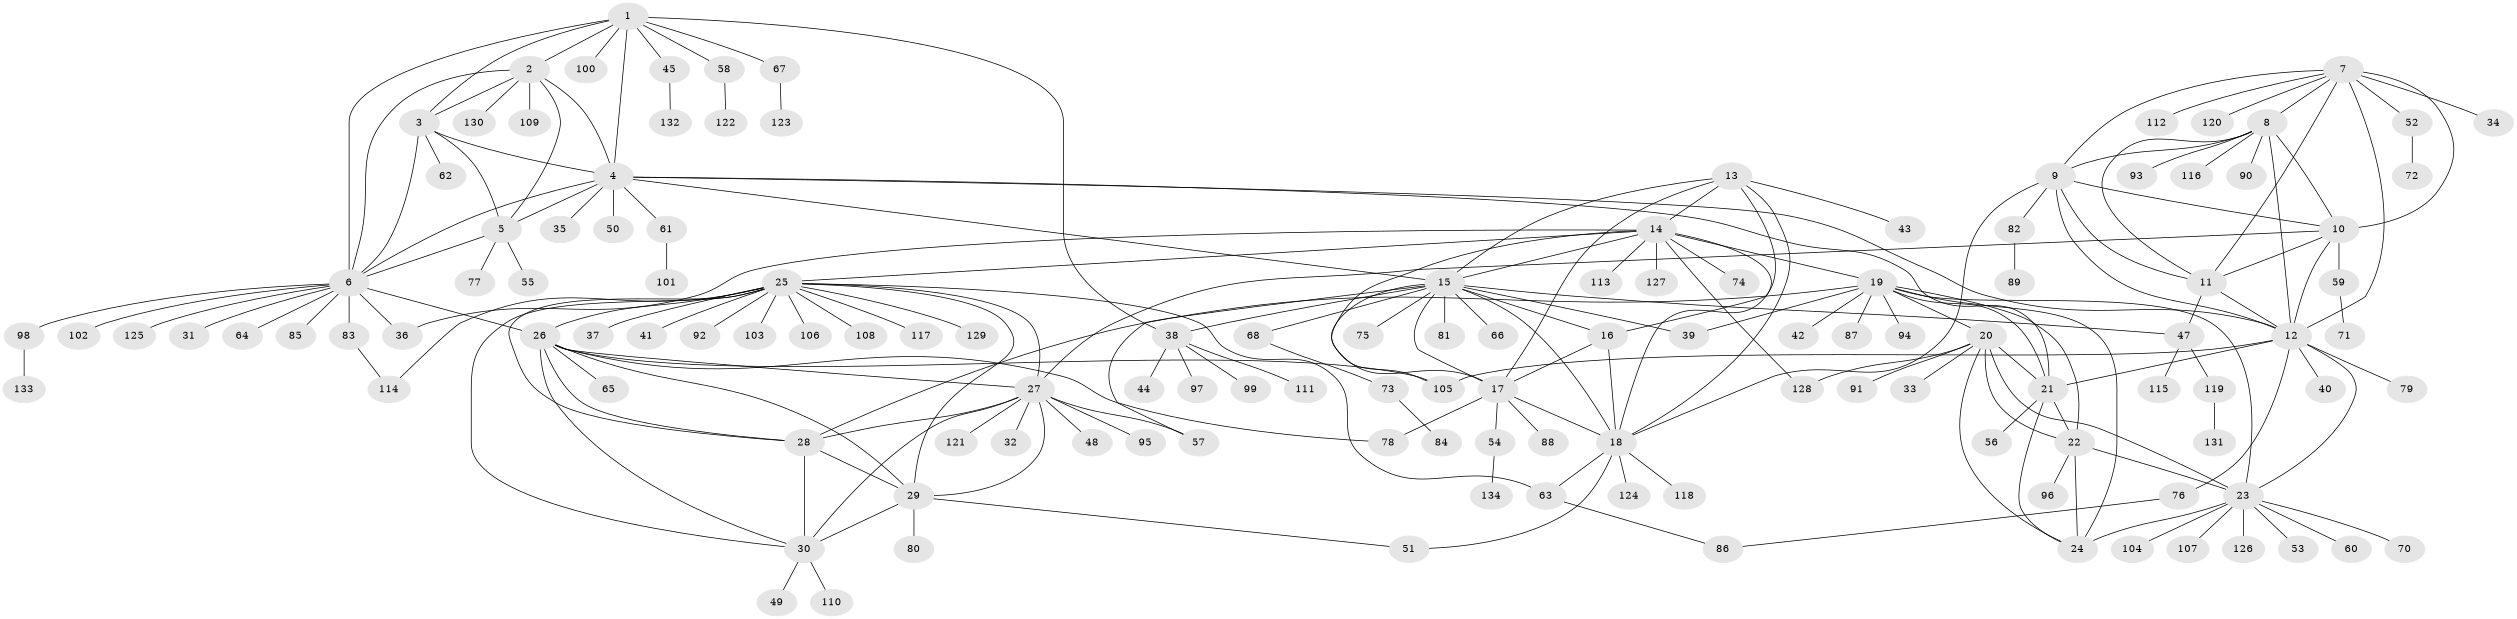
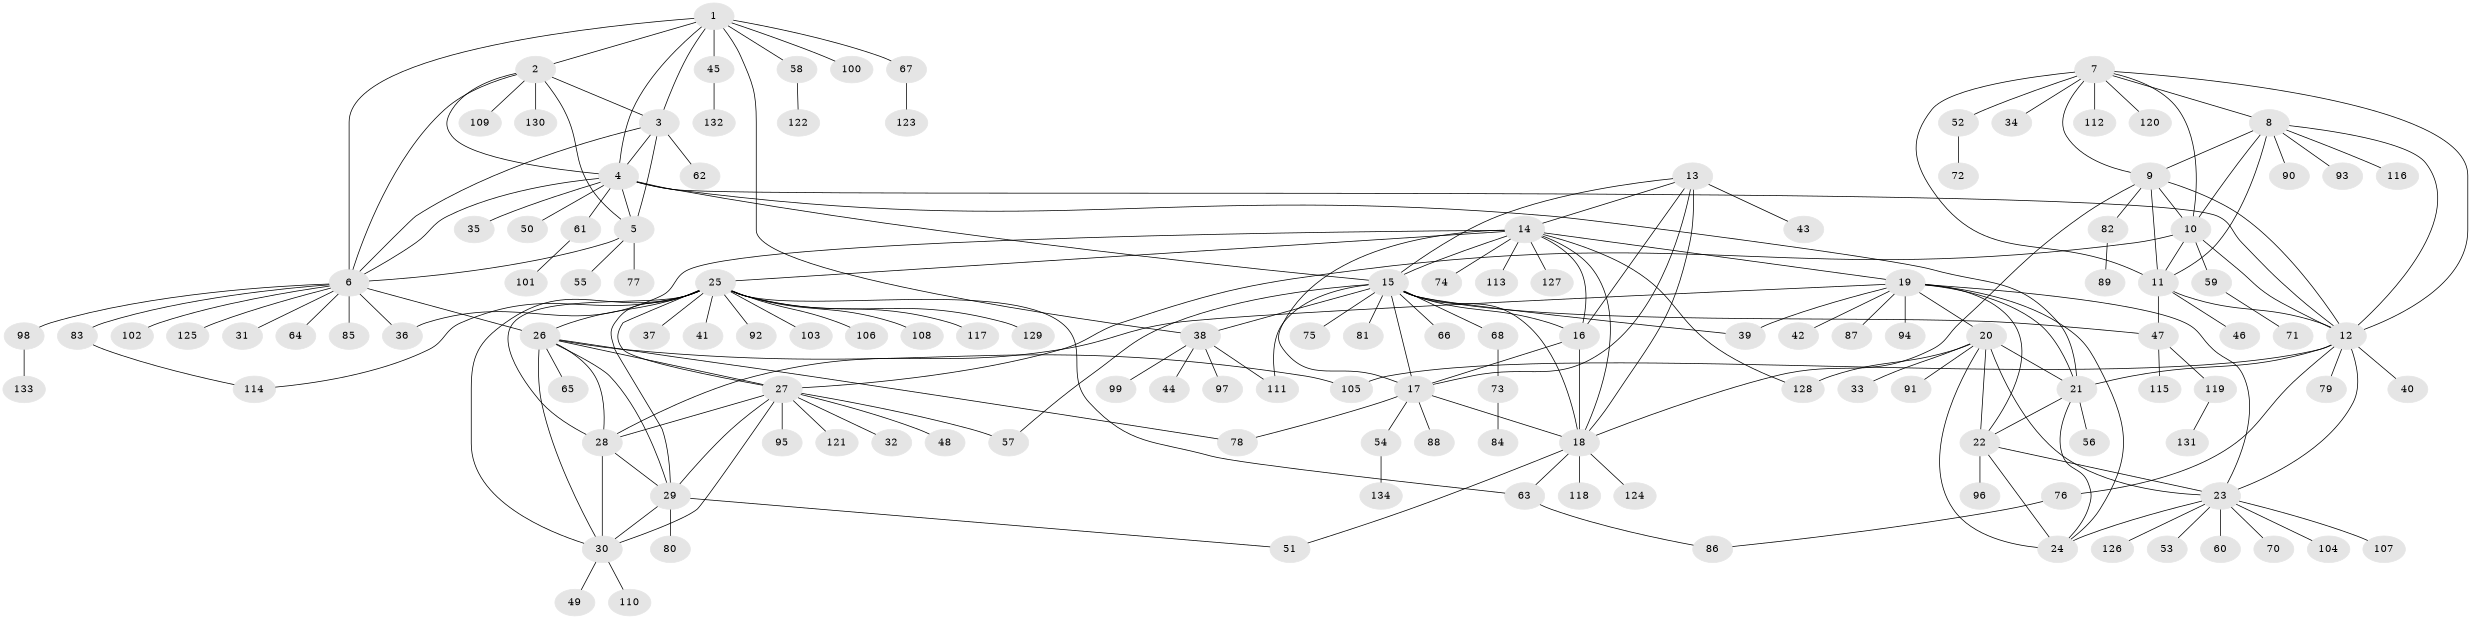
none -> (1581, 271)
(1332, 336) -> (1314, 299)
none -> (2240, 336)
